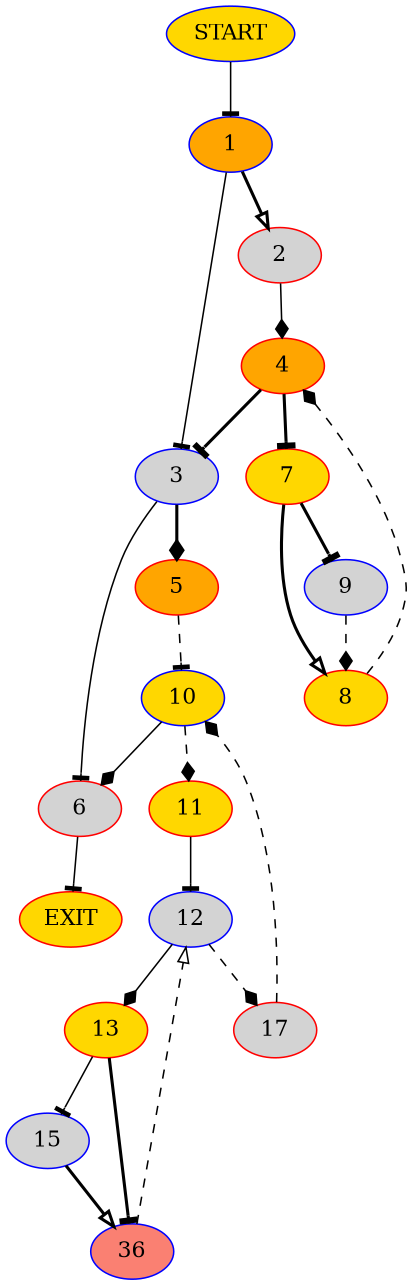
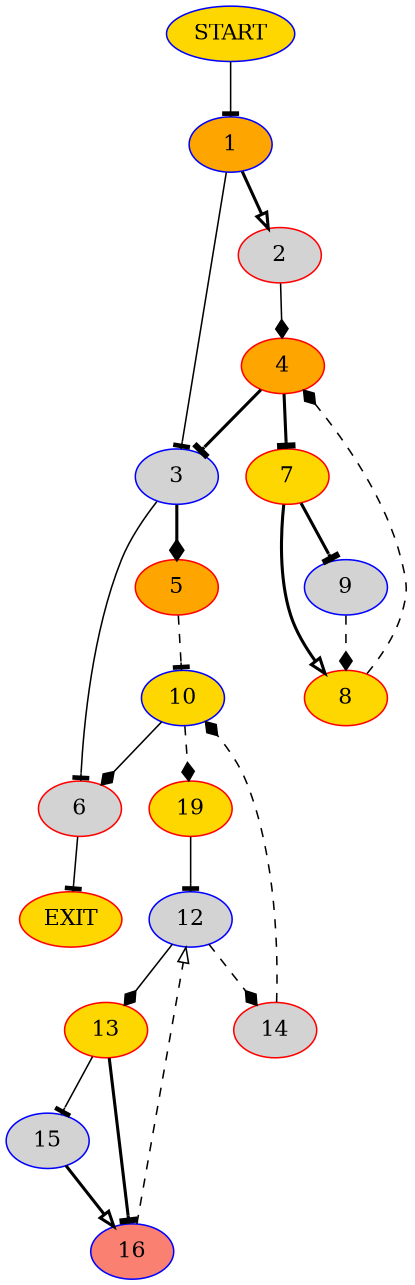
(191, 809) -> (191, 809)
(275, 1030) -> (275, 1030)
(132, 1252) -> (132, 1252)
